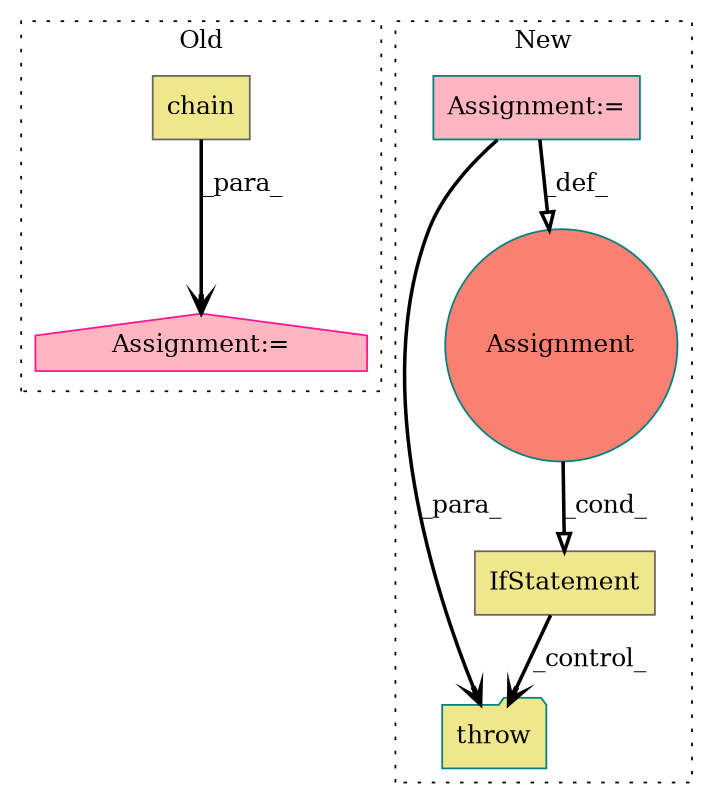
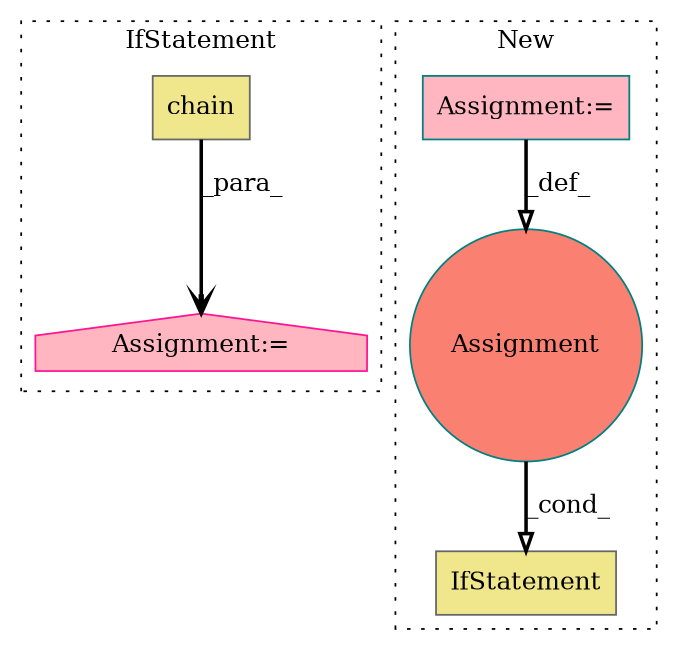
(201, 41) -> (201, 41)
(494, 737) -> none
